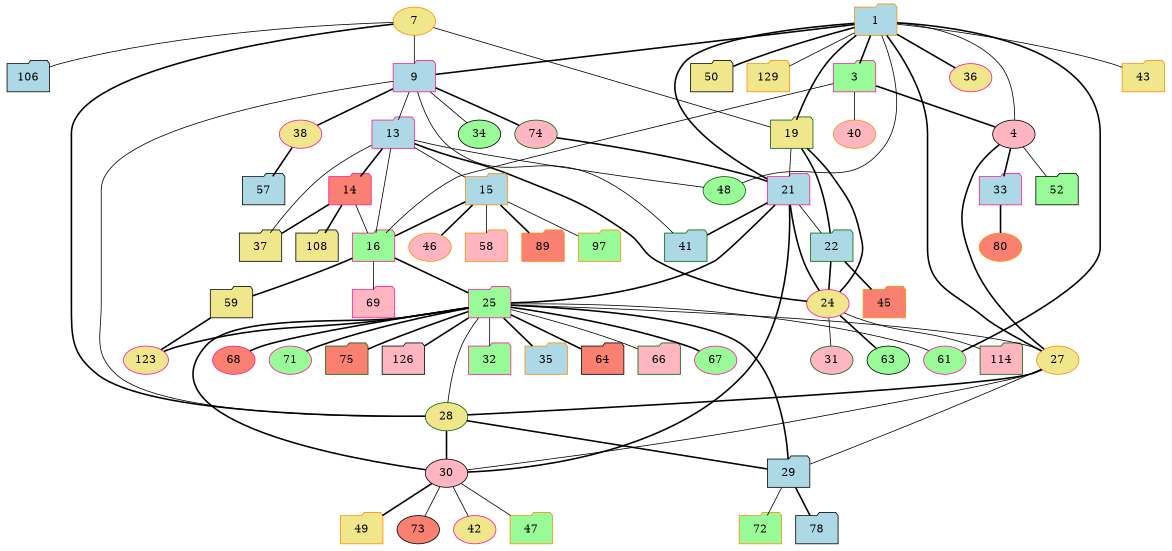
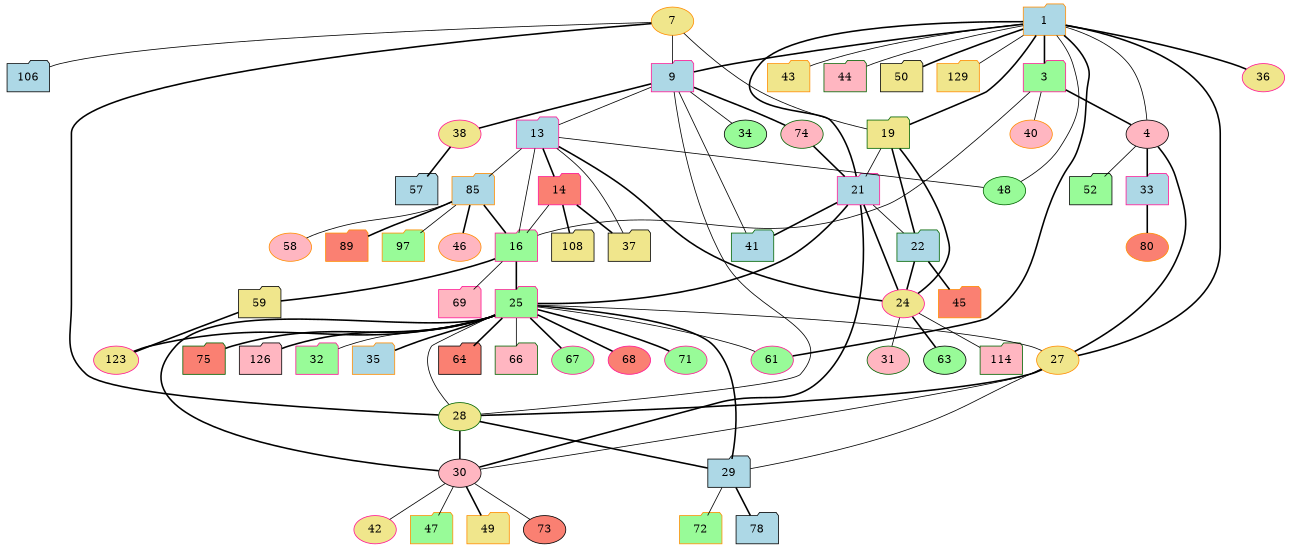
none -> (845, 78)
(487, 191) -> (473, 191)
(487, 247) -> (290, 247)
